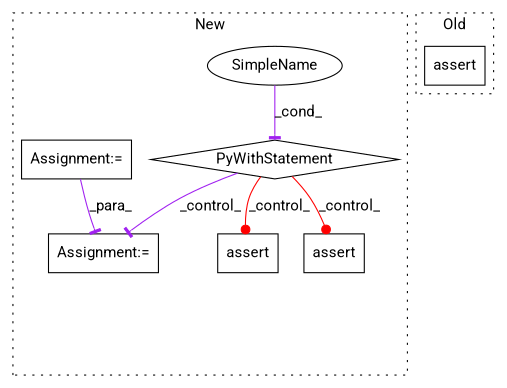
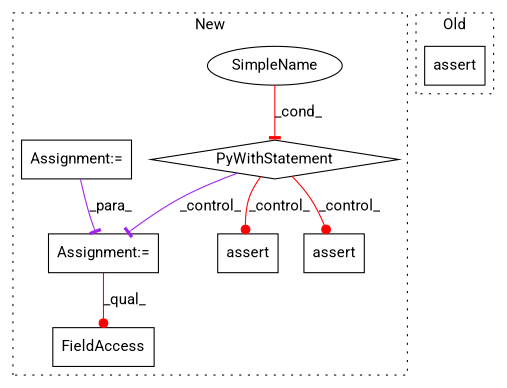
(275, 110) -> (275, 110)
none -> (103, 347)
